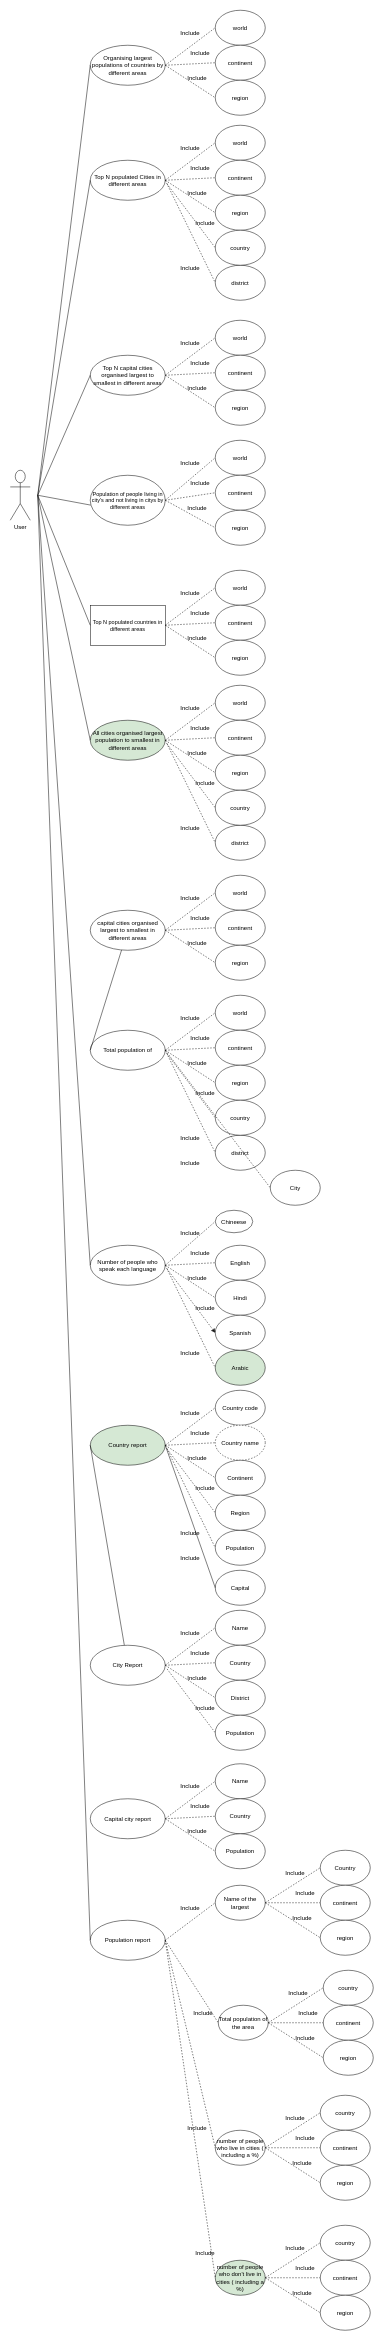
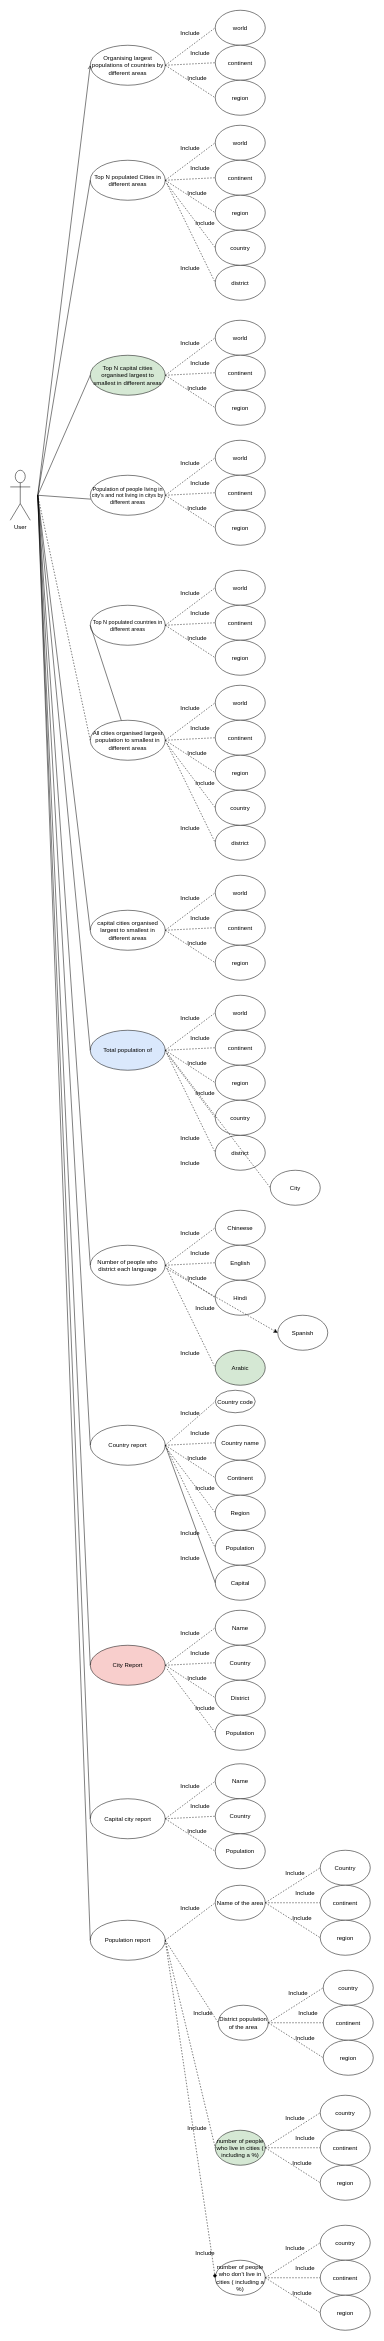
(90, 68) -> (90, 68)
(128, 375) -> (128, 375)
(128, 500) -> (128, 495)
(65, 563) -> (105, 672)
(65, 623) -> (65, 623)
(128, 625) -> (128, 625)
none -> (66, 726)
(128, 740) -> (128, 740)
(106, 1000) -> (67, 807)
(128, 1050) -> (128, 1050)
none -> (69, 1192)
(234, 1222) -> (240, 1228)
(128, 1265) -> (128, 1265)
(240, 1333) -> (303, 1333)
none -> (72, 1371)
(240, 1408) -> (235, 1402)
(240, 1443) -> (240, 1443)
(128, 1445) -> (128, 1445)
(107, 1545) -> (69, 1053)
(240, 1588) -> (240, 1583)
(128, 1665) -> (128, 1665)
(240, 1903) -> (240, 1903)
(243, 2023) -> (243, 2023)
(240, 2148) -> (240, 2148)
(215, 2275) -> (215, 2273)
(240, 2278) -> (240, 2278)
